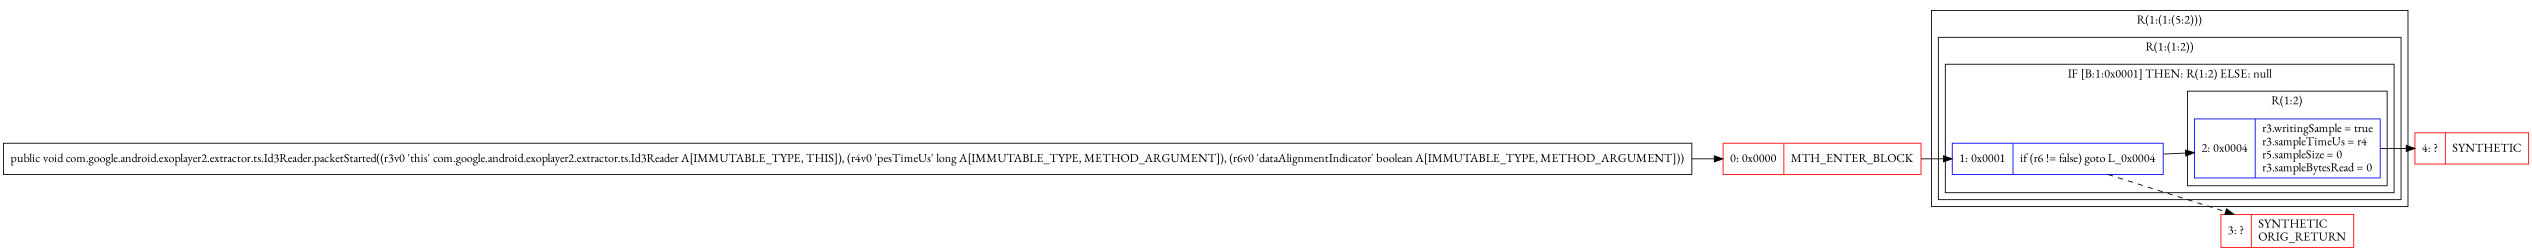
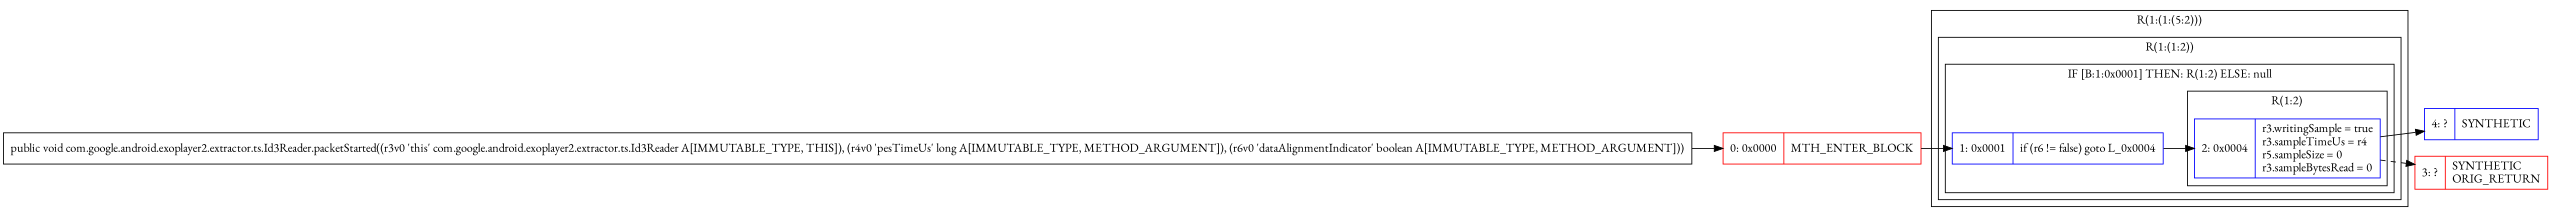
(2472, 148) -> (2481, 124)
(2149, 187) -> (2393, 162)
